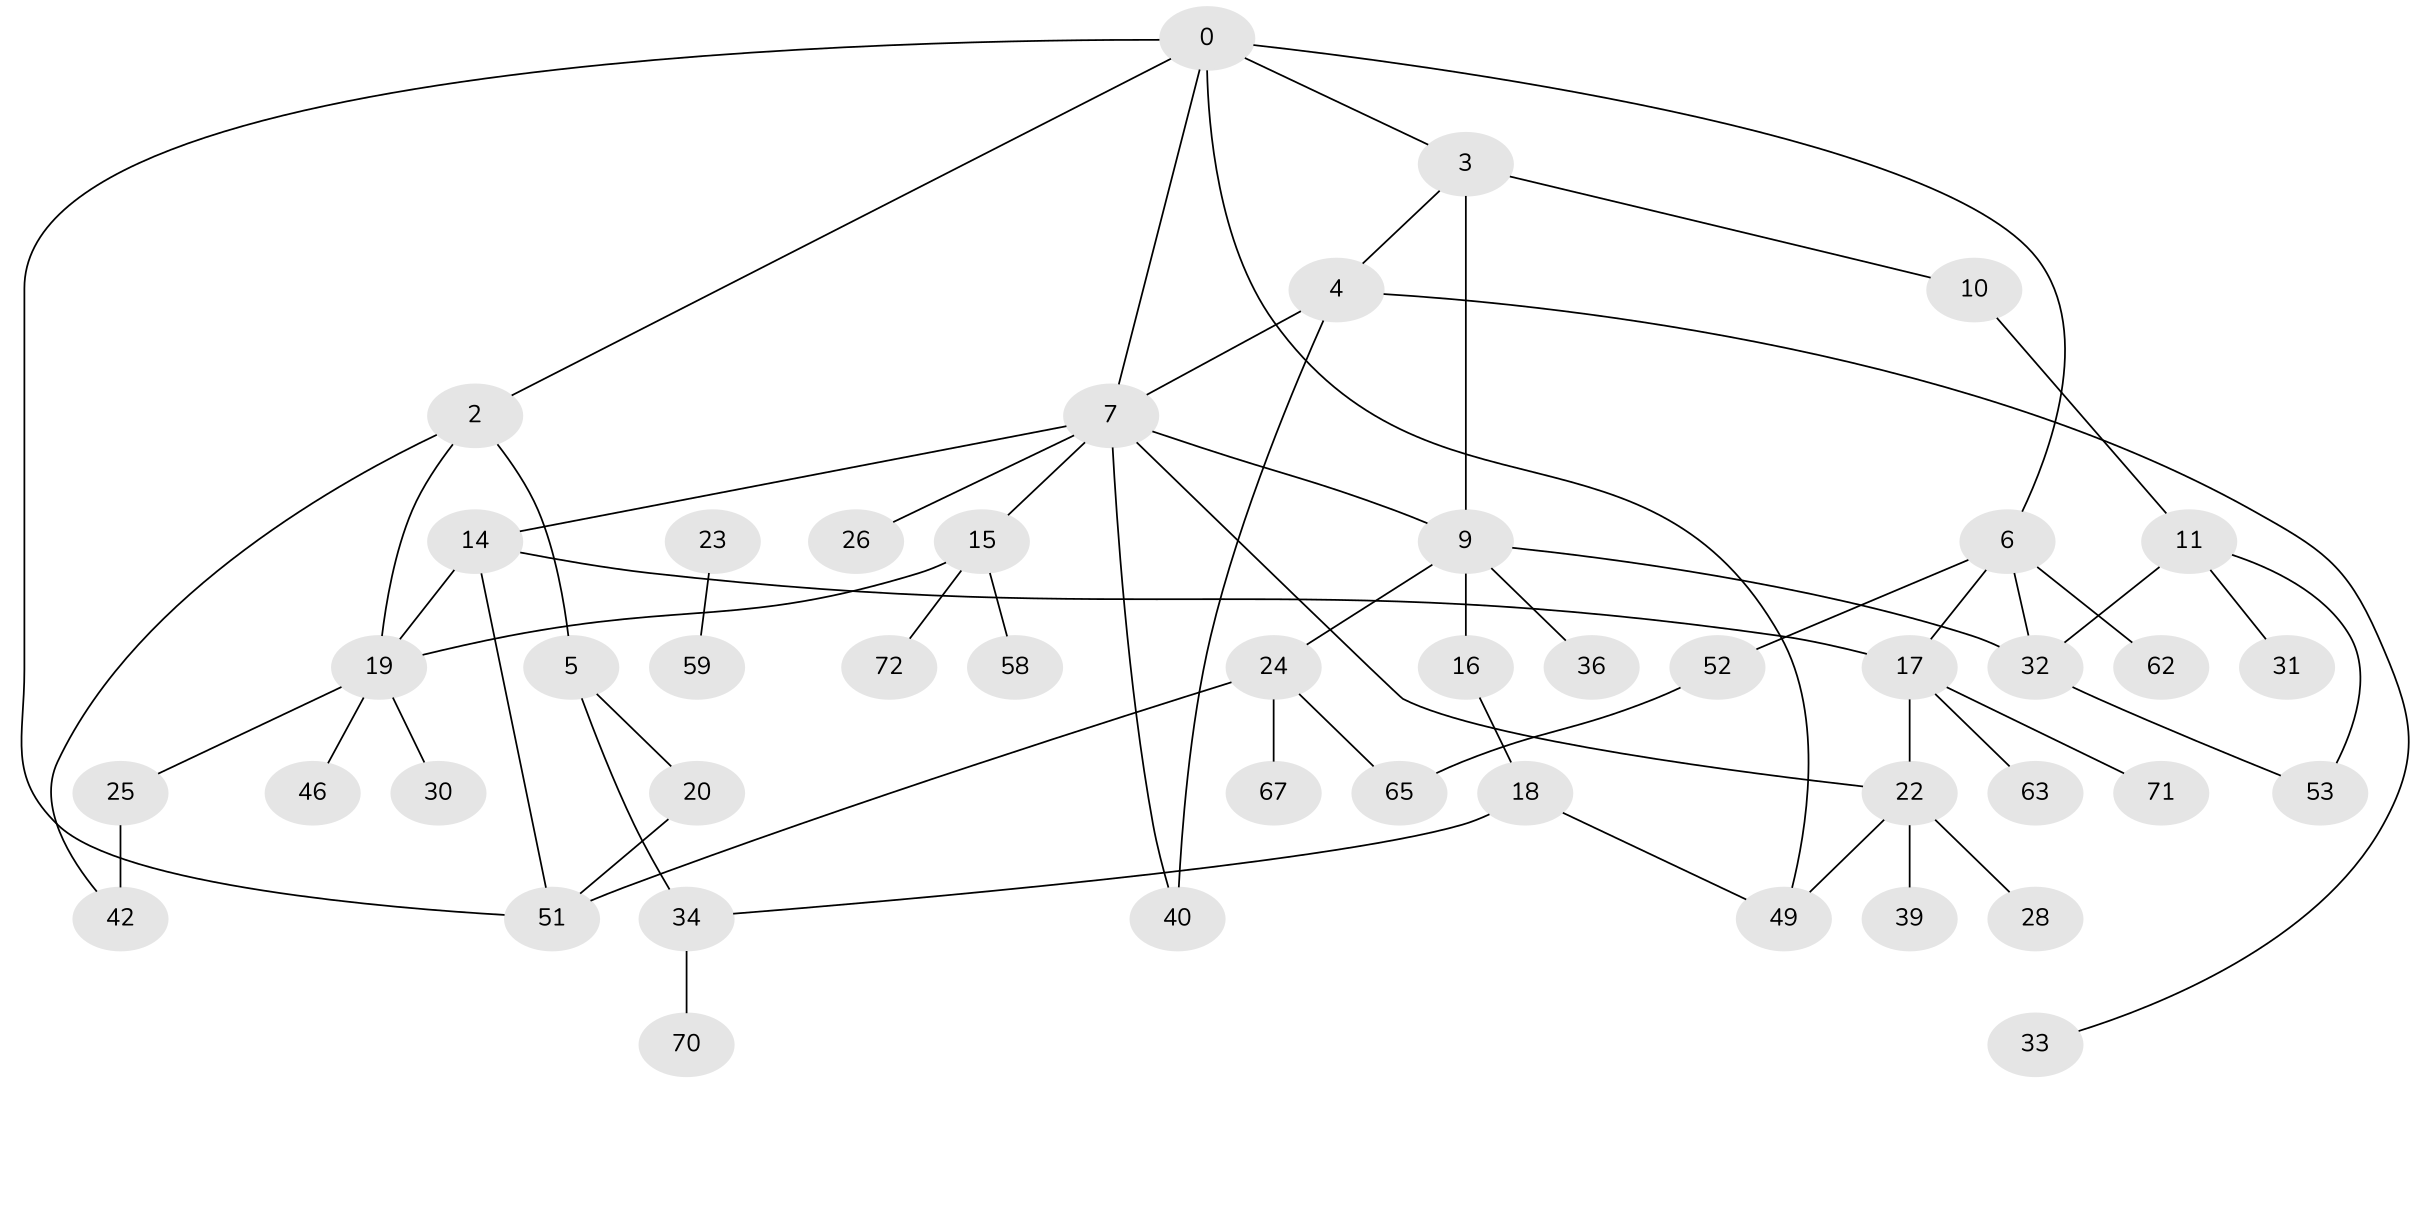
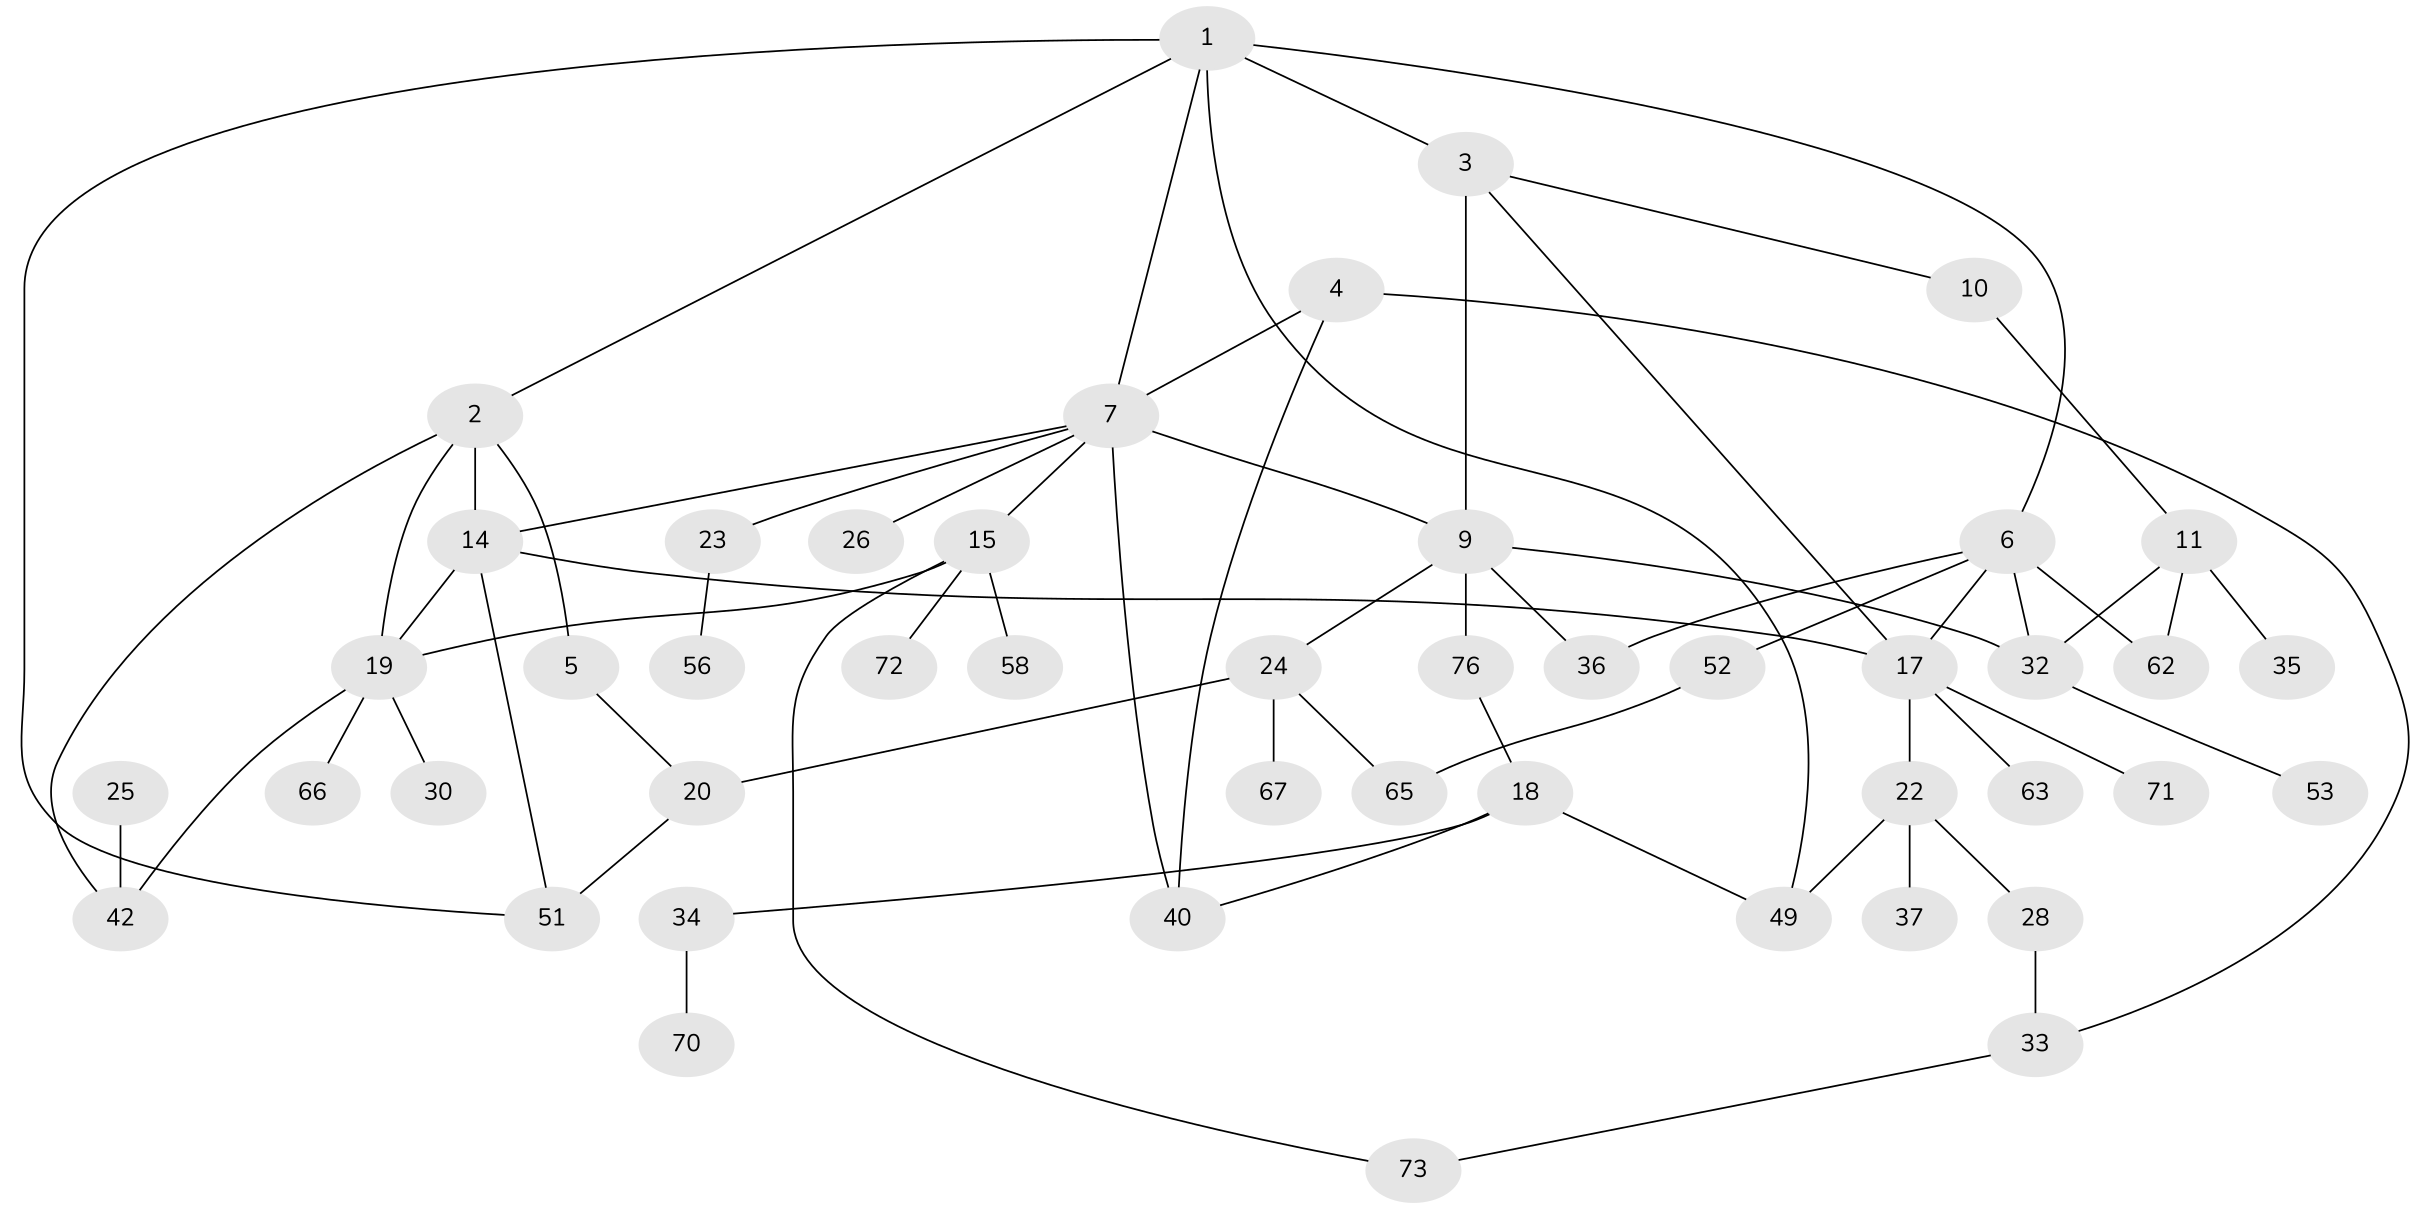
(1207, 38) -> (1207, 38)
(1401, 227) -> (1688, 416)
none -> (475, 479)
none -> (1768, 600)
(2346, 631) -> (2175, 604)
(697, 667) -> (697, 667)
(1466, 667) -> (1466, 667)
(2287, 667) -> (2287, 667)
(1450, 716) -> (910, 474)
(250, 730) -> (232, 779)
(909, 787) -> (985, 730)
(313, 793) -> (313, 793)
(621, 796) -> none
none -> (1356, 863)
(1910, 919) -> (1910, 919)
none -> (2036, 982)
none -> (1413, 1171)
